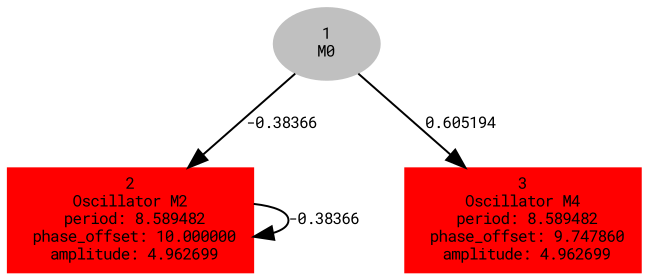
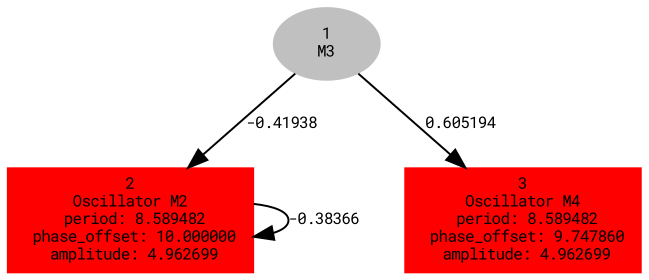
(327, 52) -> (327, 52)
(287, 124) -> (287, 124)
